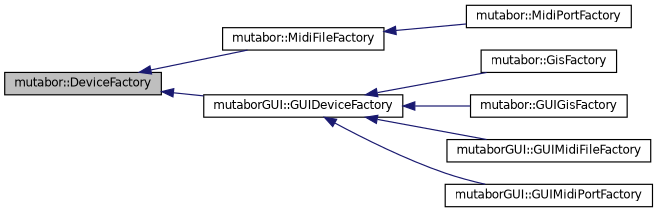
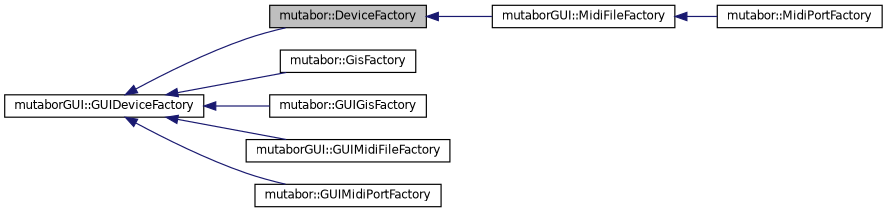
(303, 39) -> (584, 16)
(189, 94) -> (209, 54)
(549, 196) -> (348, 196)
